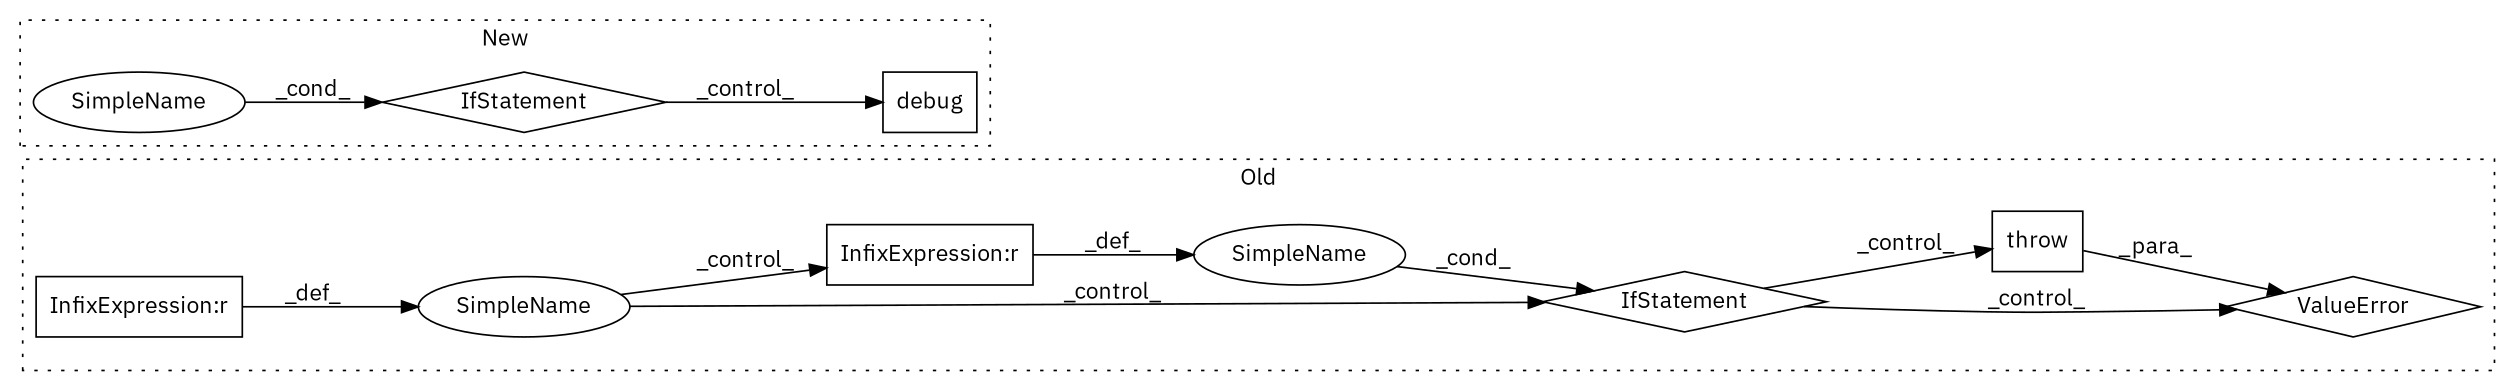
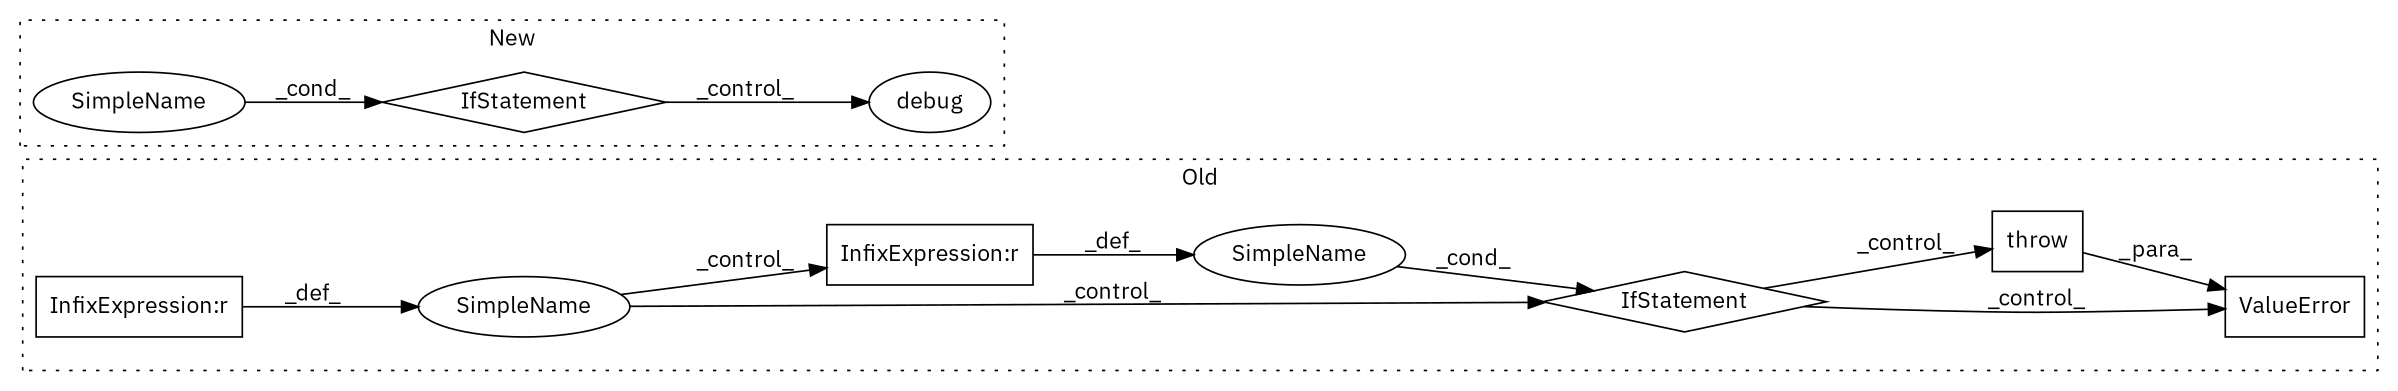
(930, 102) -> (930, 102)
(2353, 307) -> (2295, 307)
